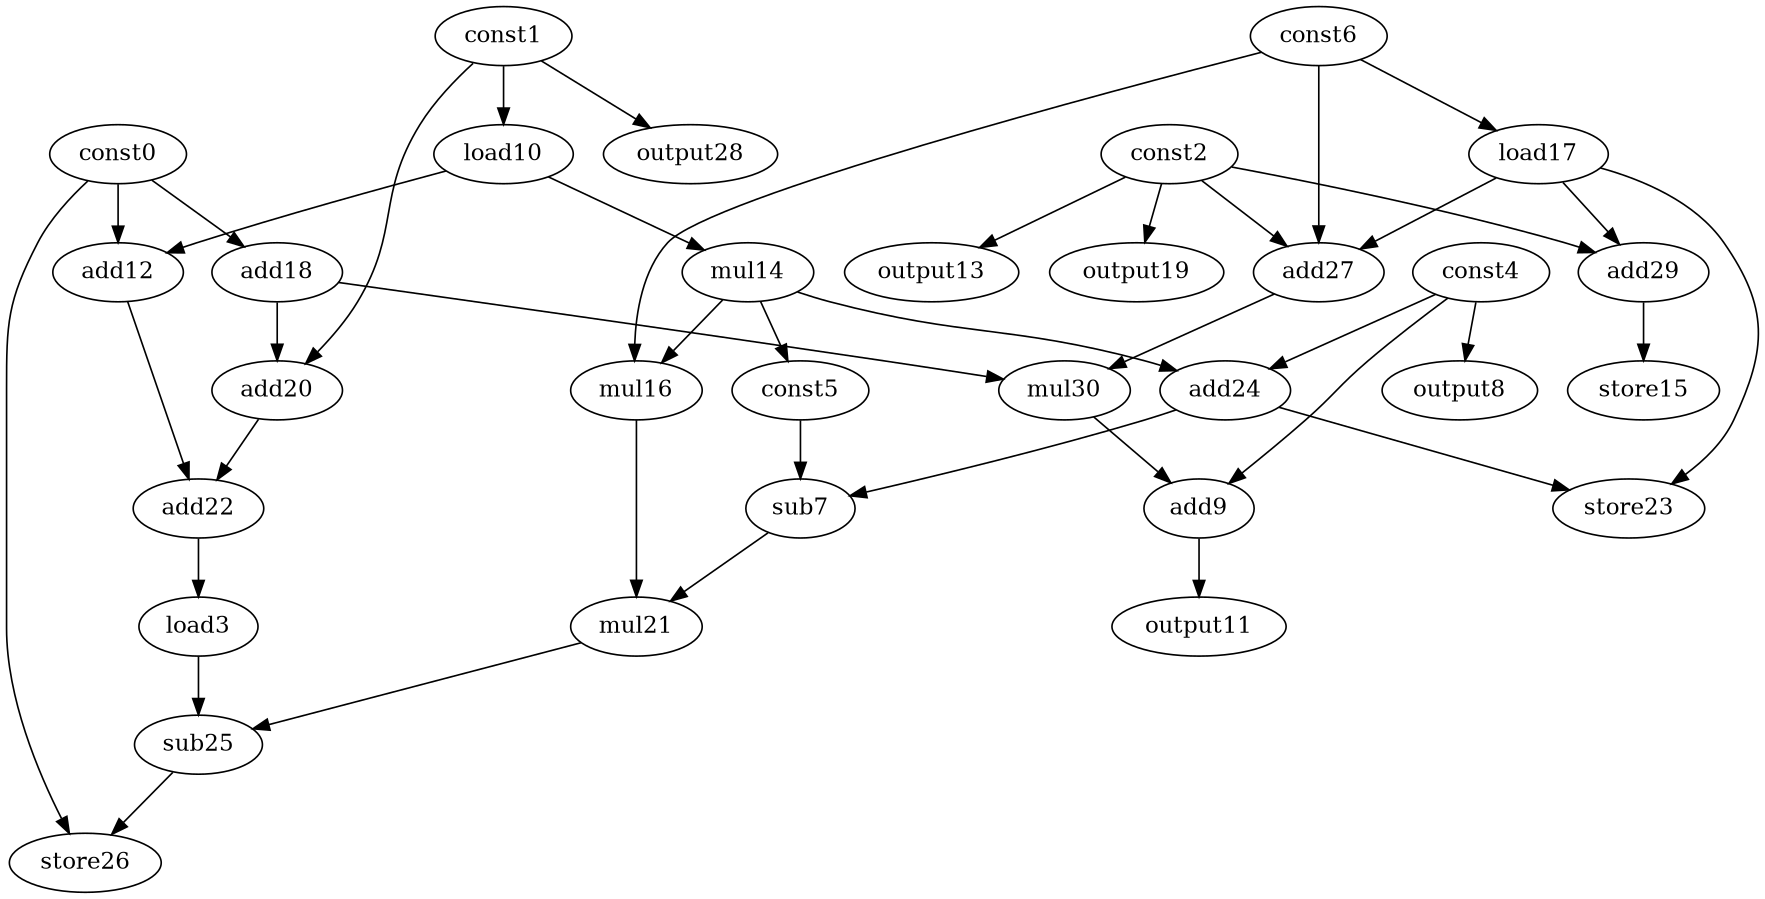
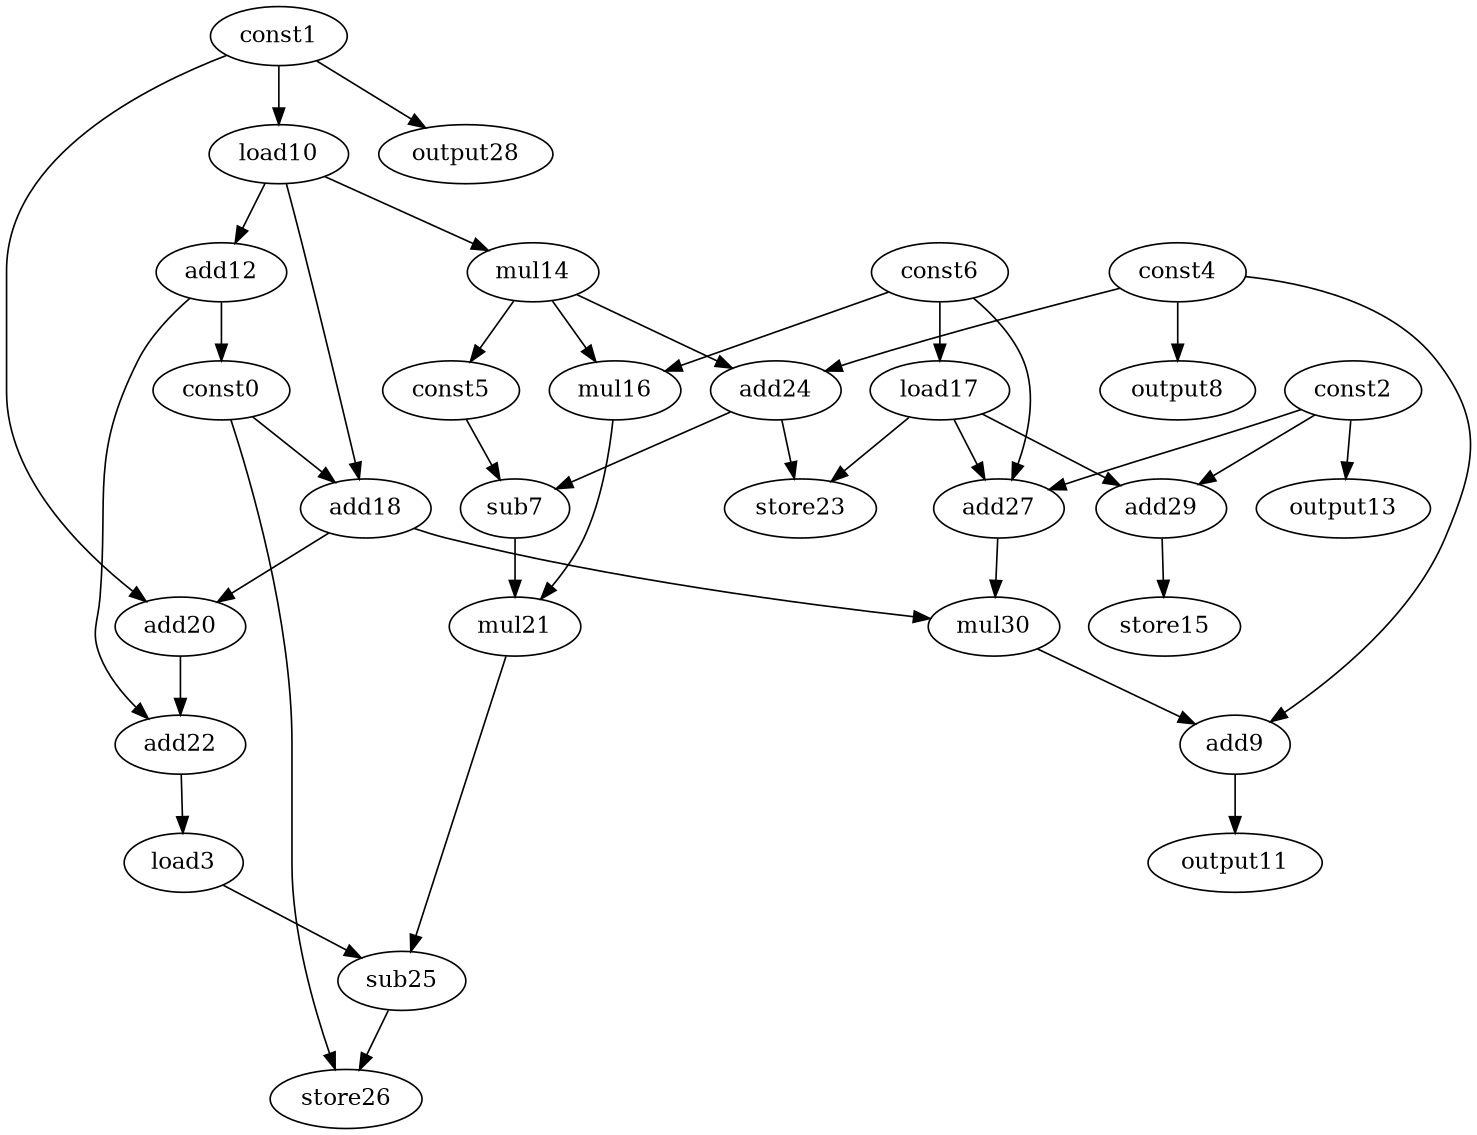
(118, 205) -> (221, 323)
(1137, 272) -> none
none -> (322, 323)
